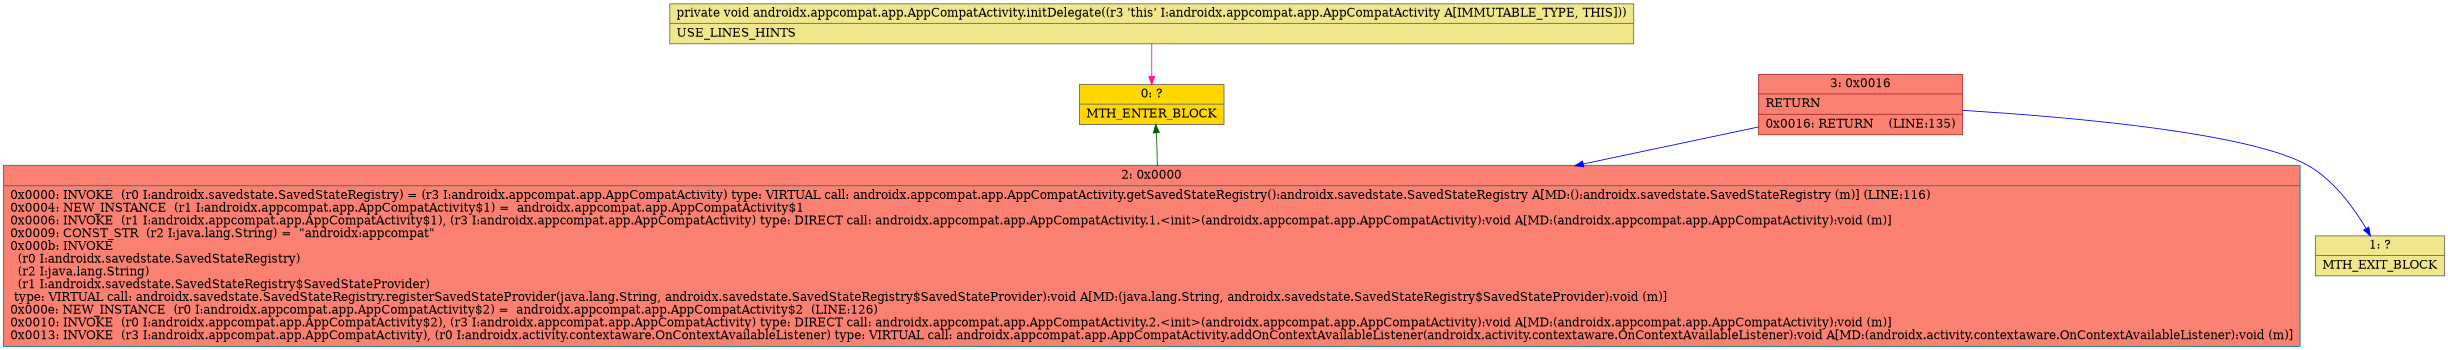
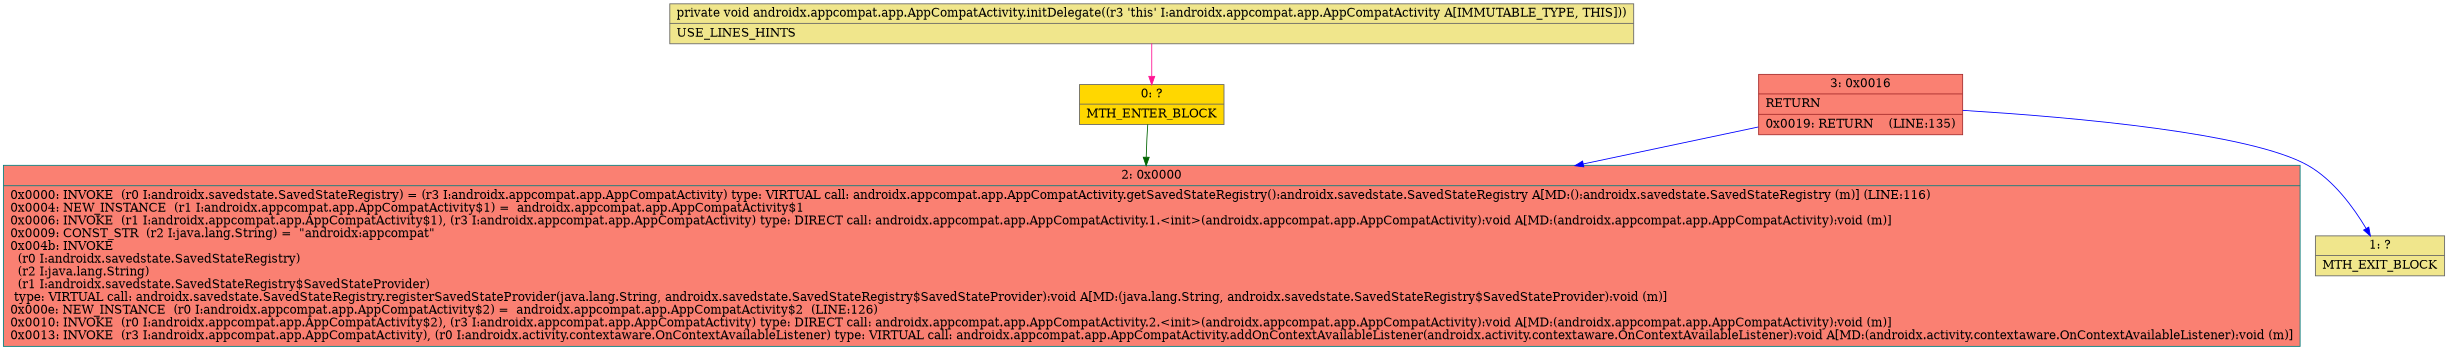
(1861, 124) -> (1861, 124)
(1157, 149) -> (1147, 141)
(66, 247) -> (66, 247)
